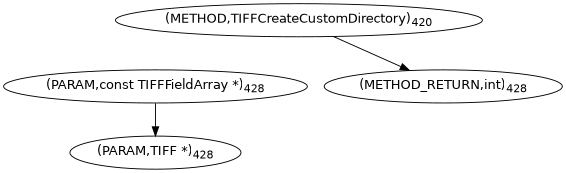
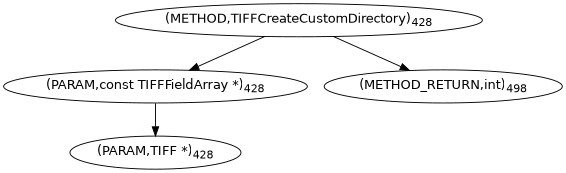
(422, 19) -> (422, 19)
none -> (231, 51)
(517, 85) -> (517, 85)
